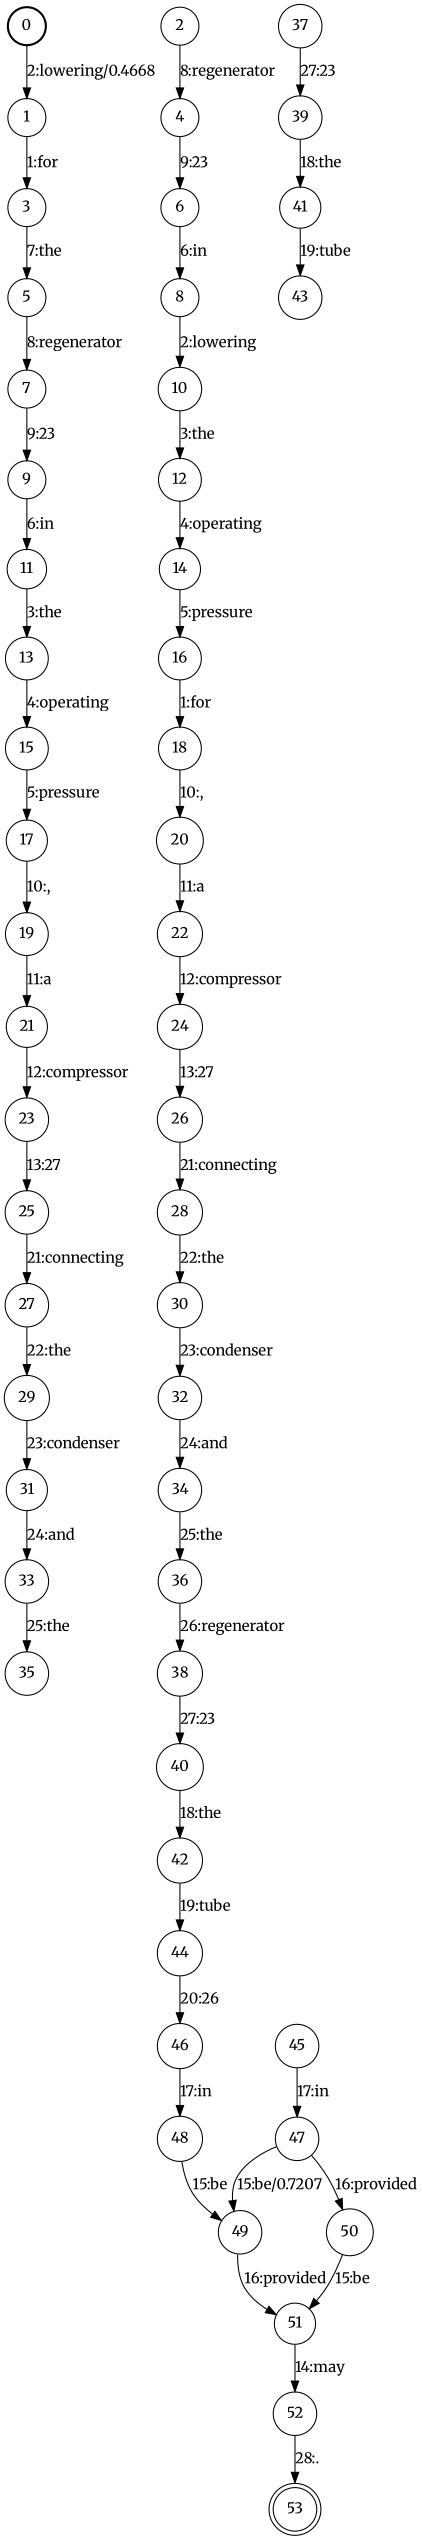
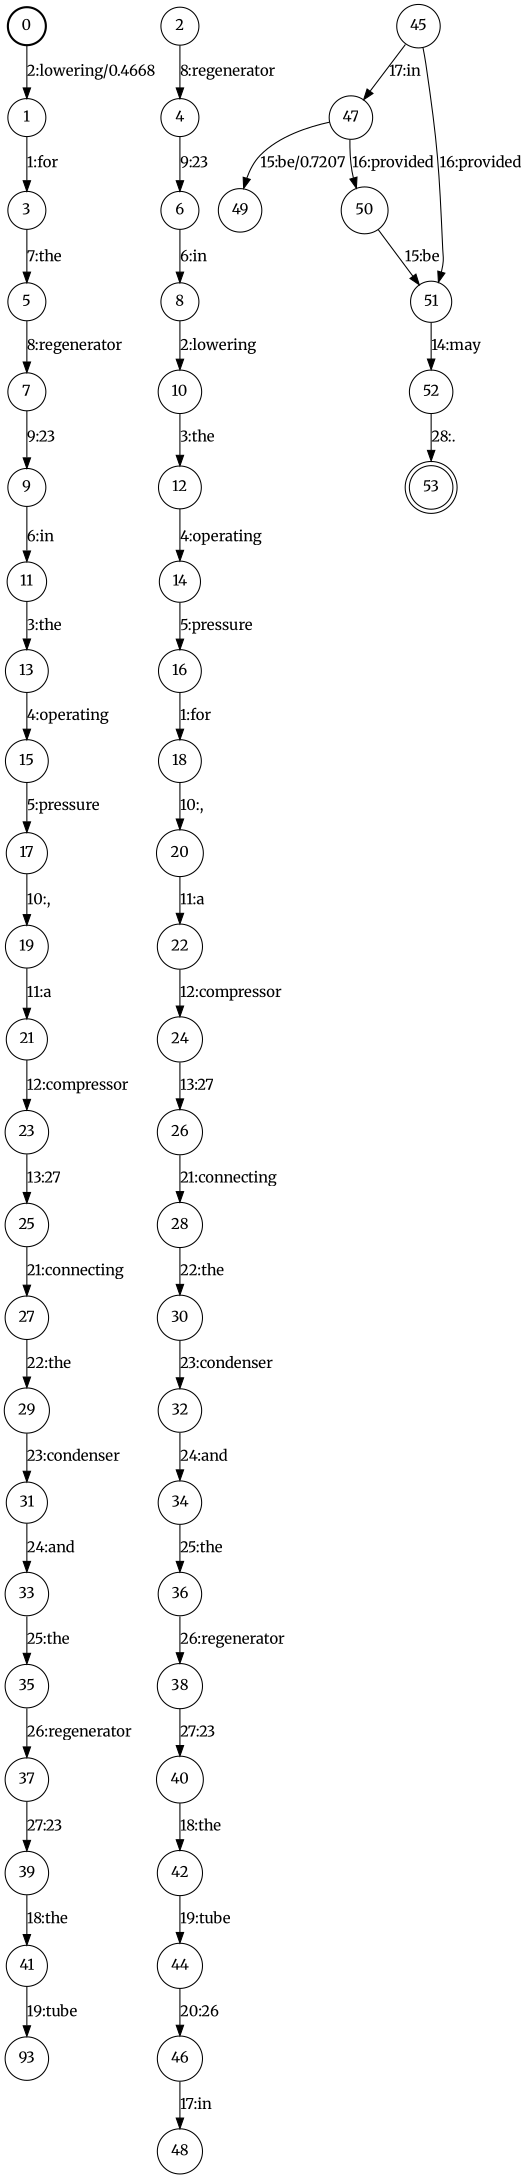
(300, 298) -> (27, 2059)
none -> (27, 1728)
(192, 2191) -> none
(244, 2286) -> (438, 160)
